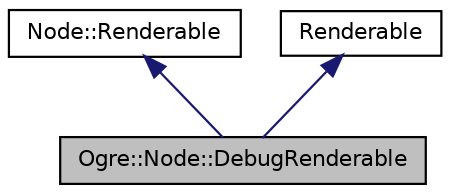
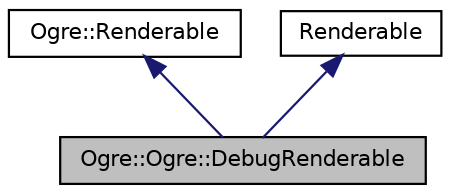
(125, 33) -> (125, 33)
(243, 160) -> (243, 160)
